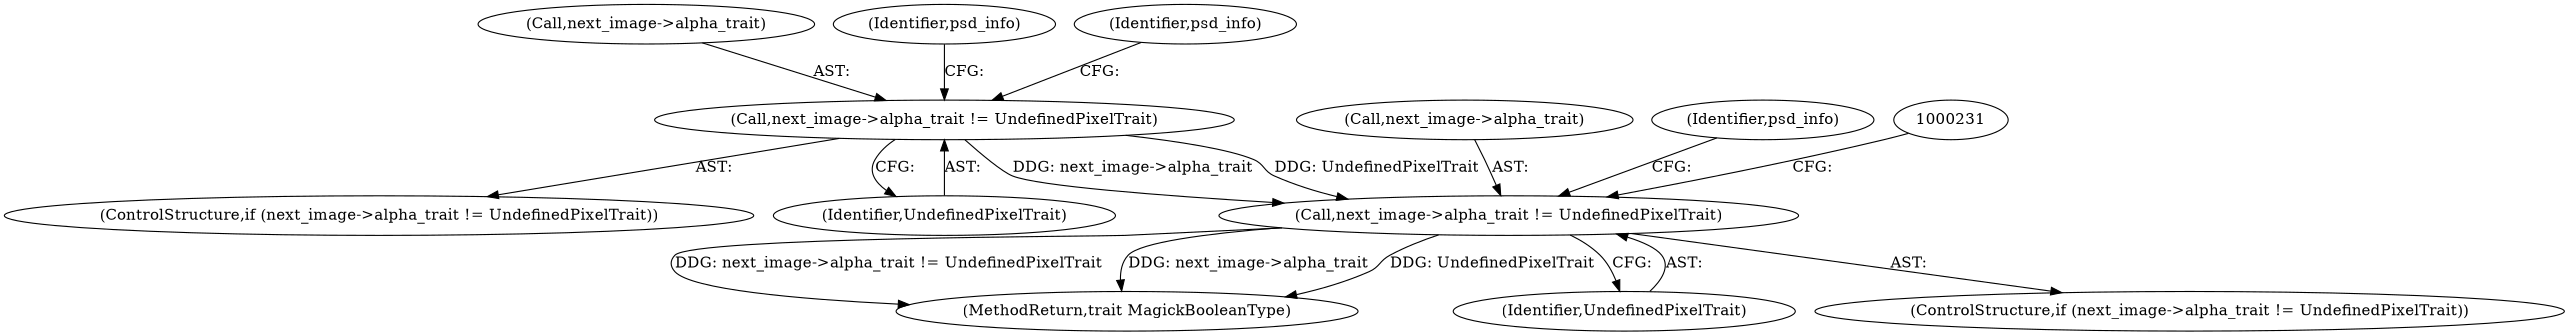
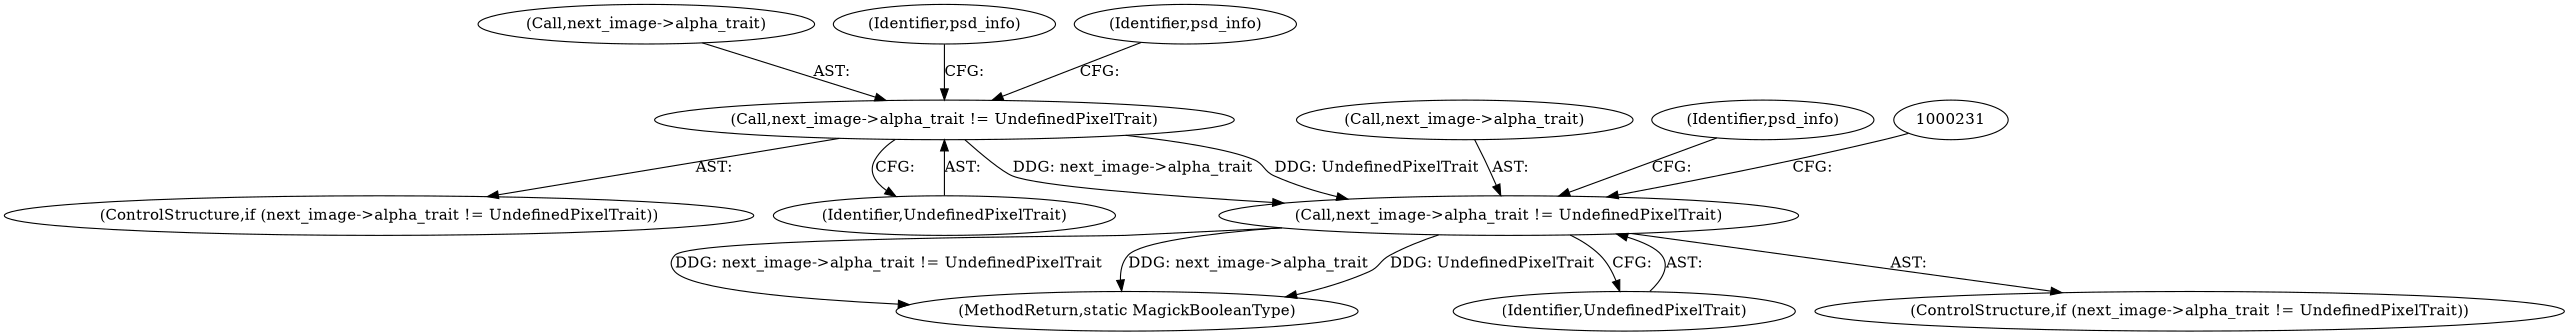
(1127, 311) -> (1127, 311)
